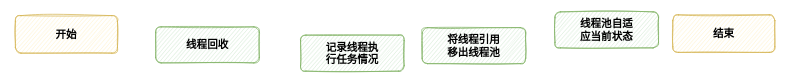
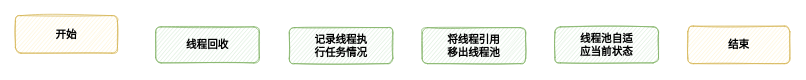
(606, 30) -> (606, 45)
(723, 33) -> (738, 45)
(352, 53) -> (341, 45)
